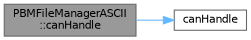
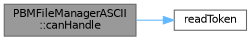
(210, 20) -> (210, 20)
